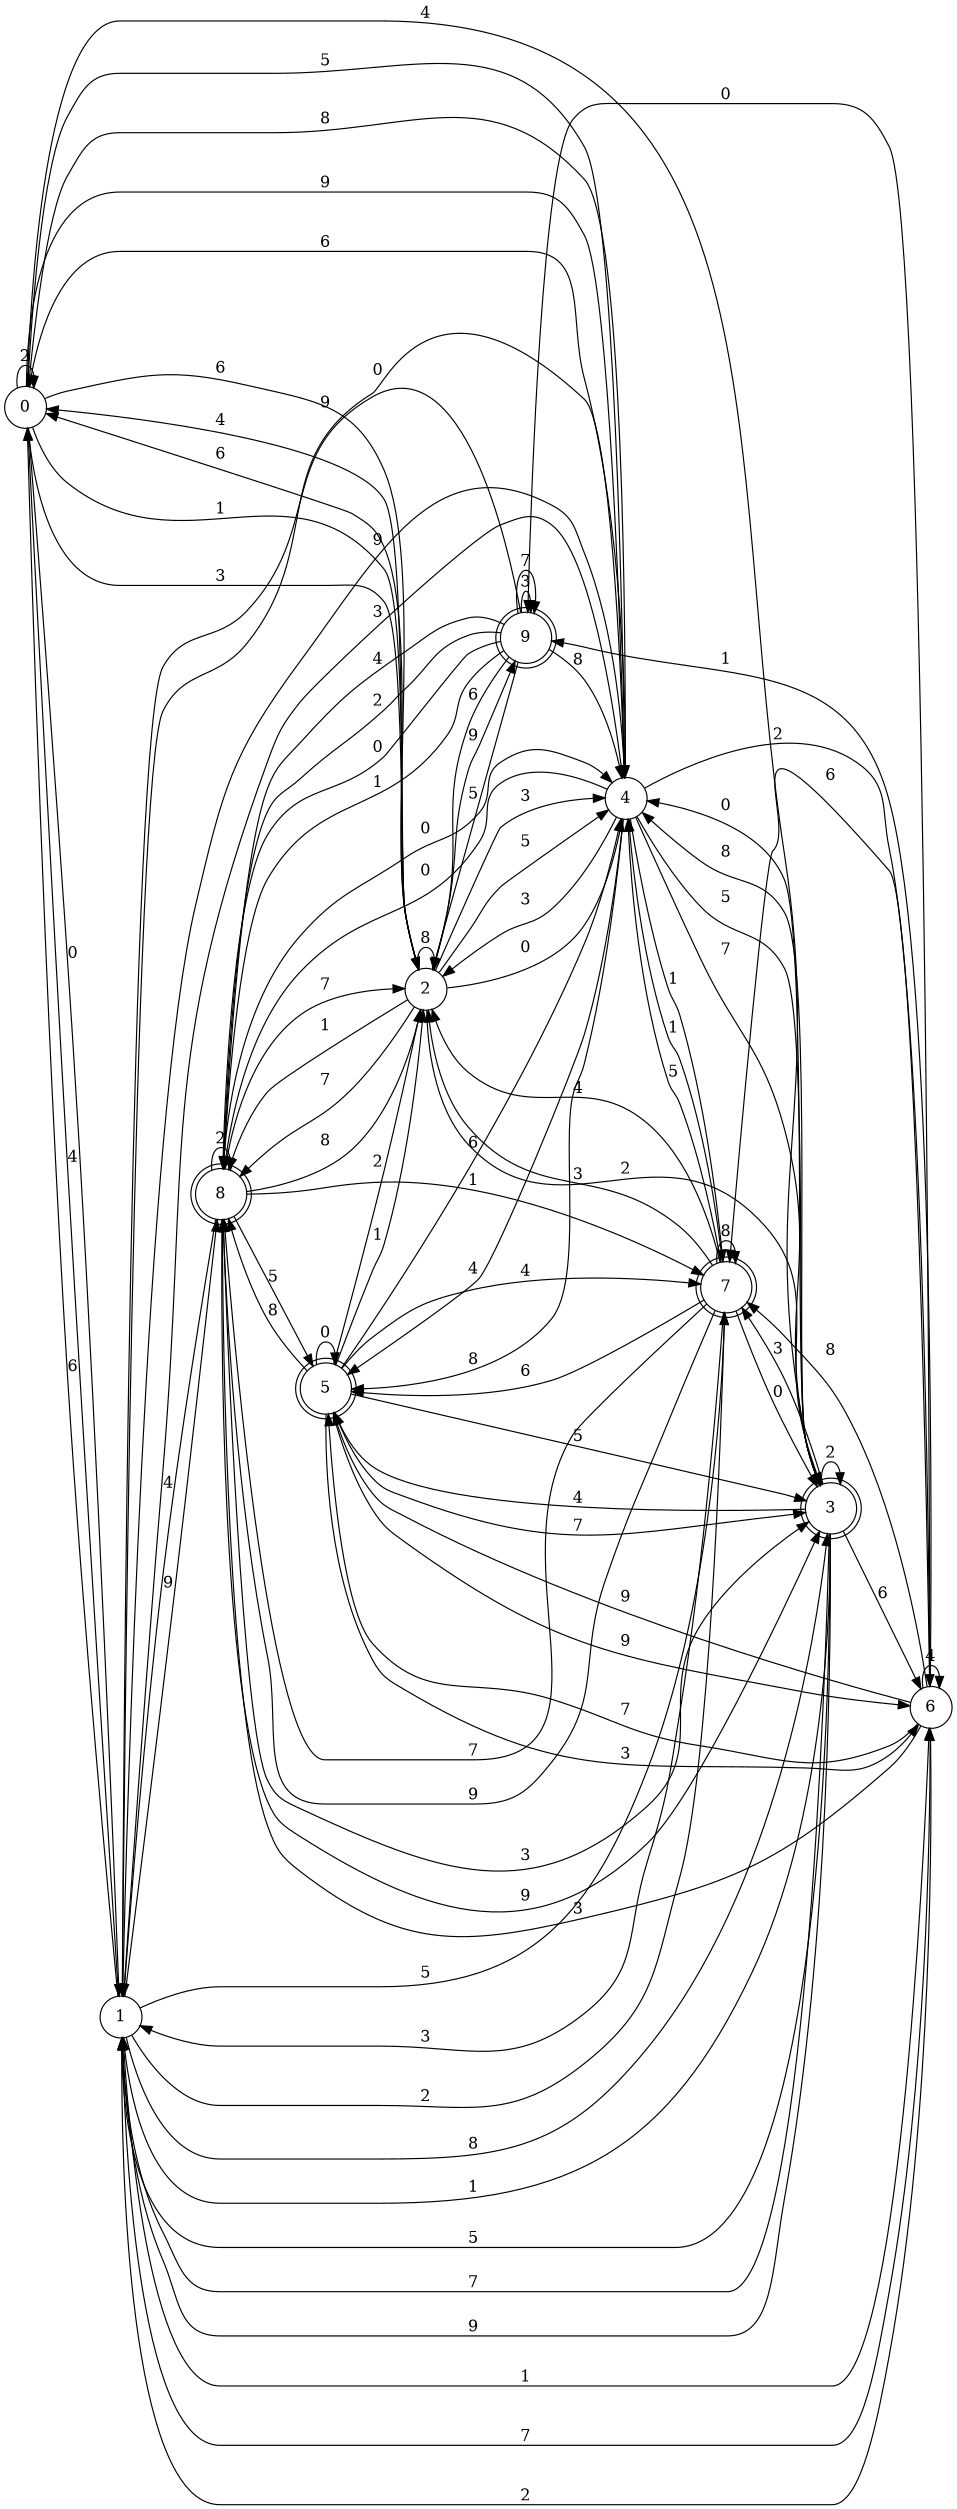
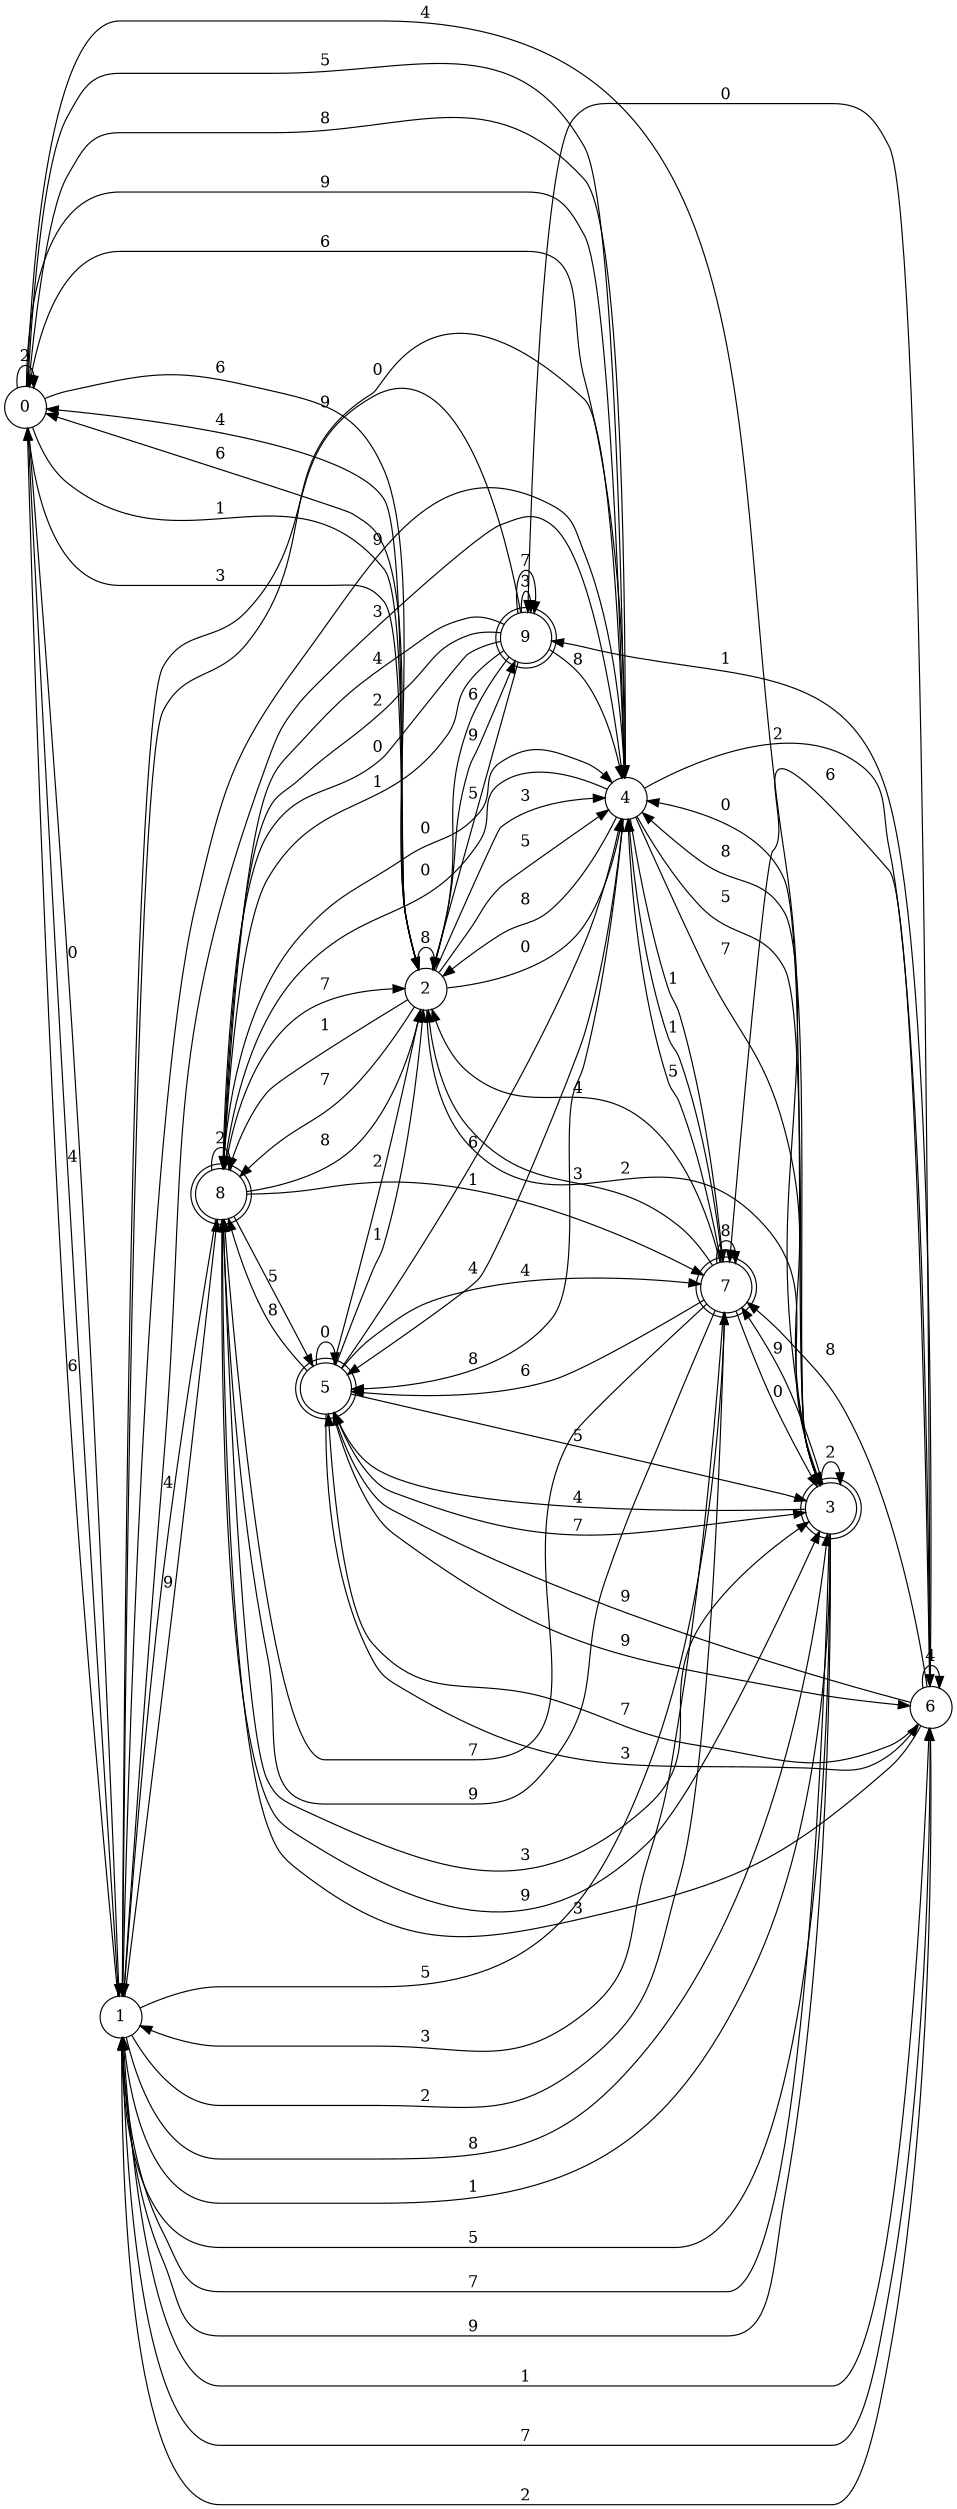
(526, 900) -> (526, 900)
(779, 1350) -> (779, 1350)
(879, 1605) -> none
